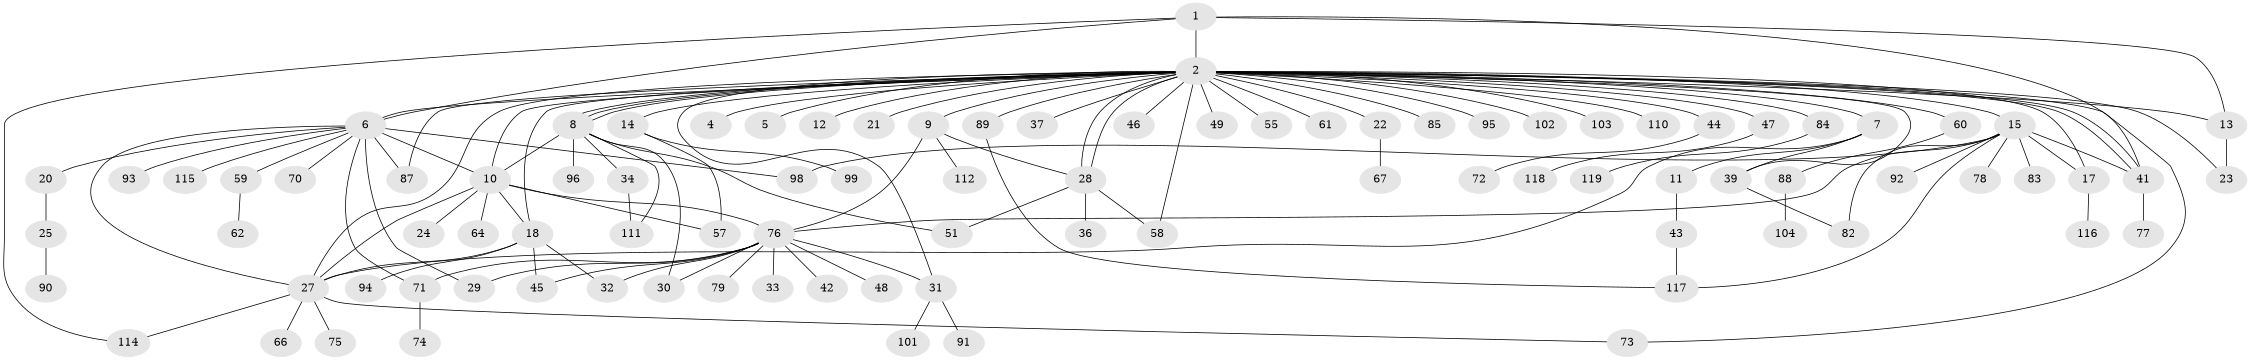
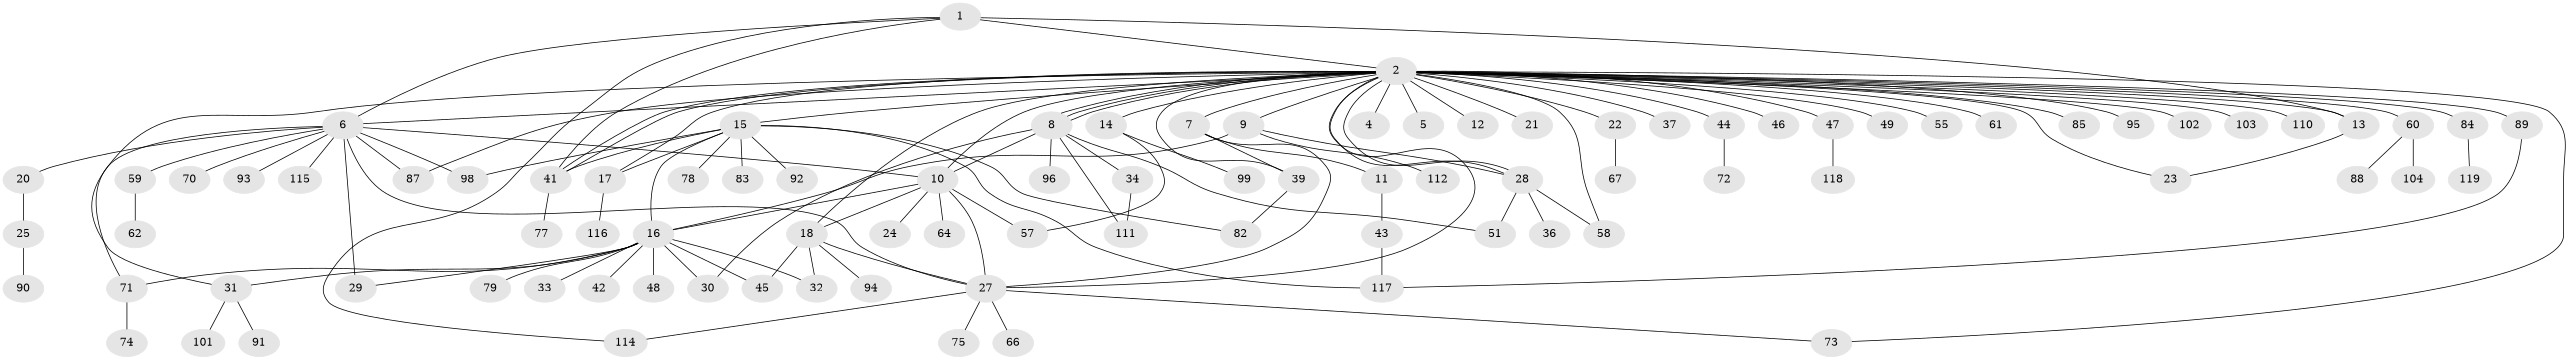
(1785, 211) -> (2413, 153)
(774, 234) -> (654, 234)
